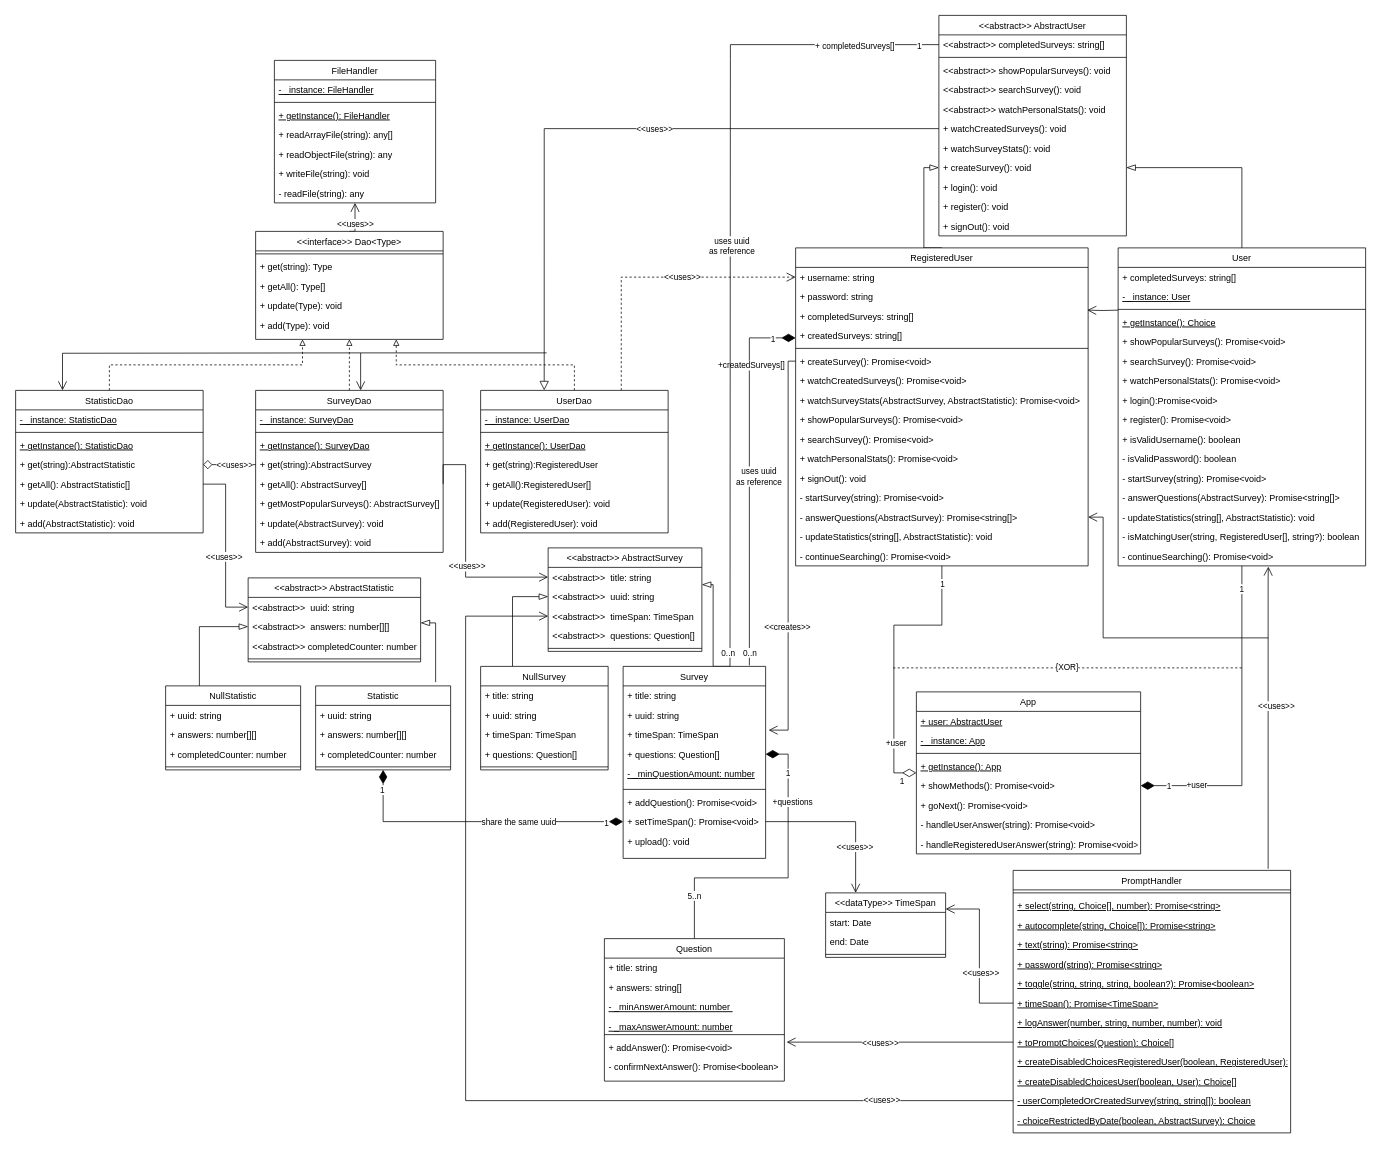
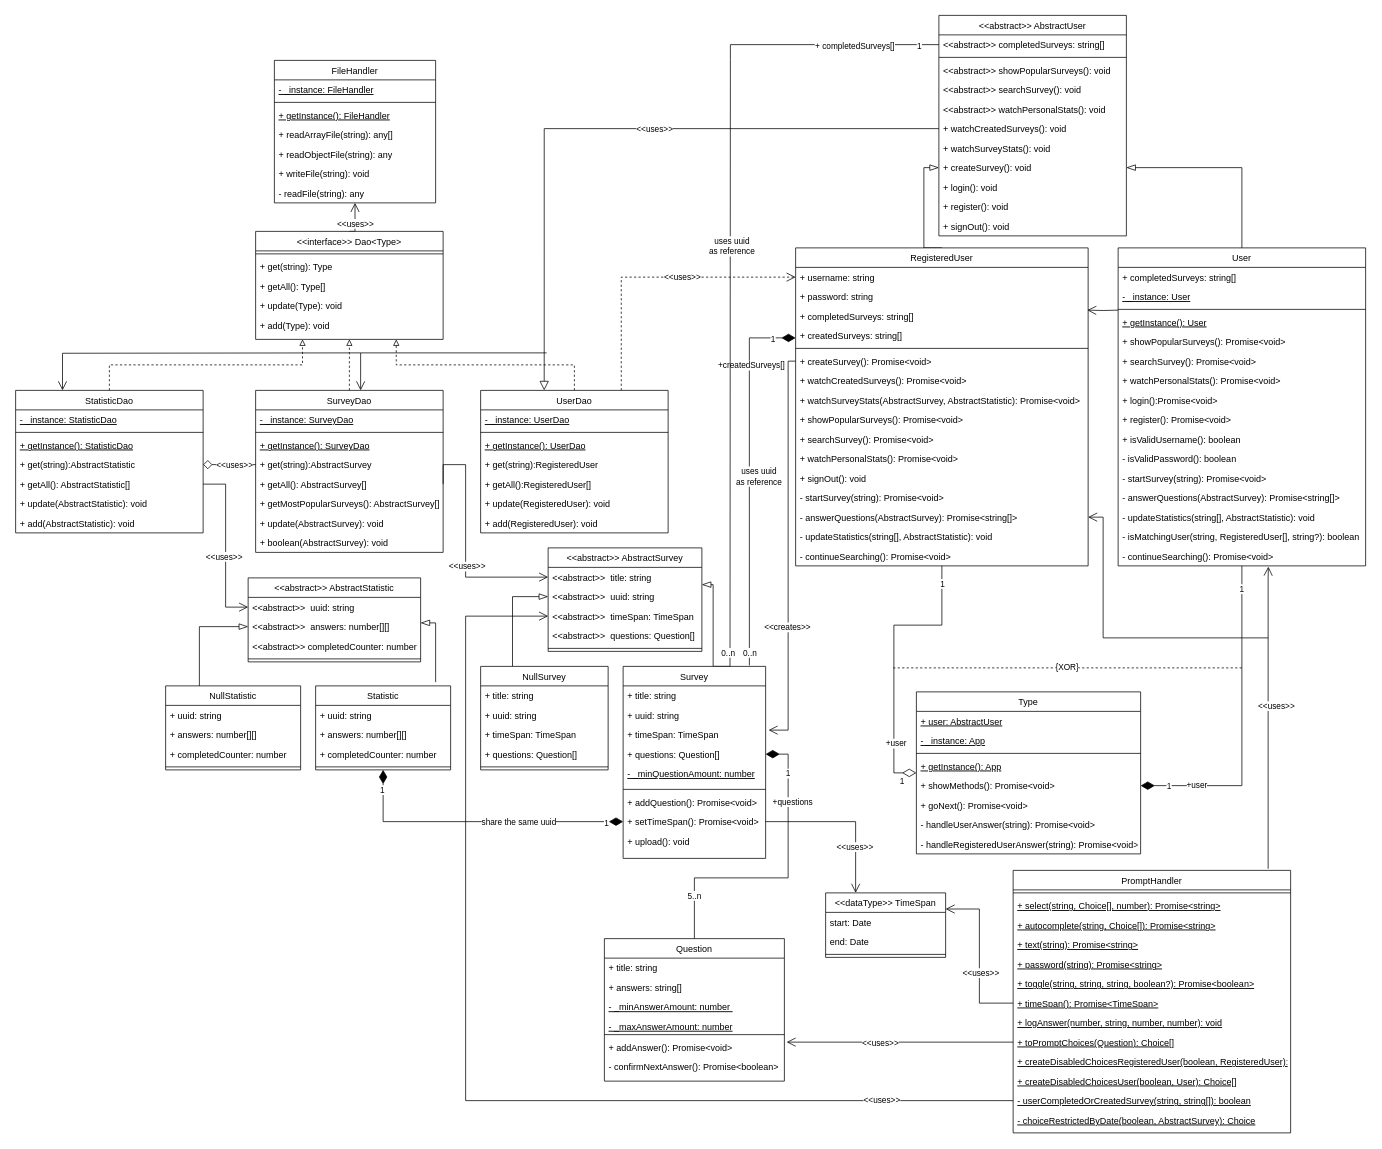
(1175, 323) -> (1171, 323)
(323, 543) -> (332, 543)
(1028, 702) -> (1028, 702)
